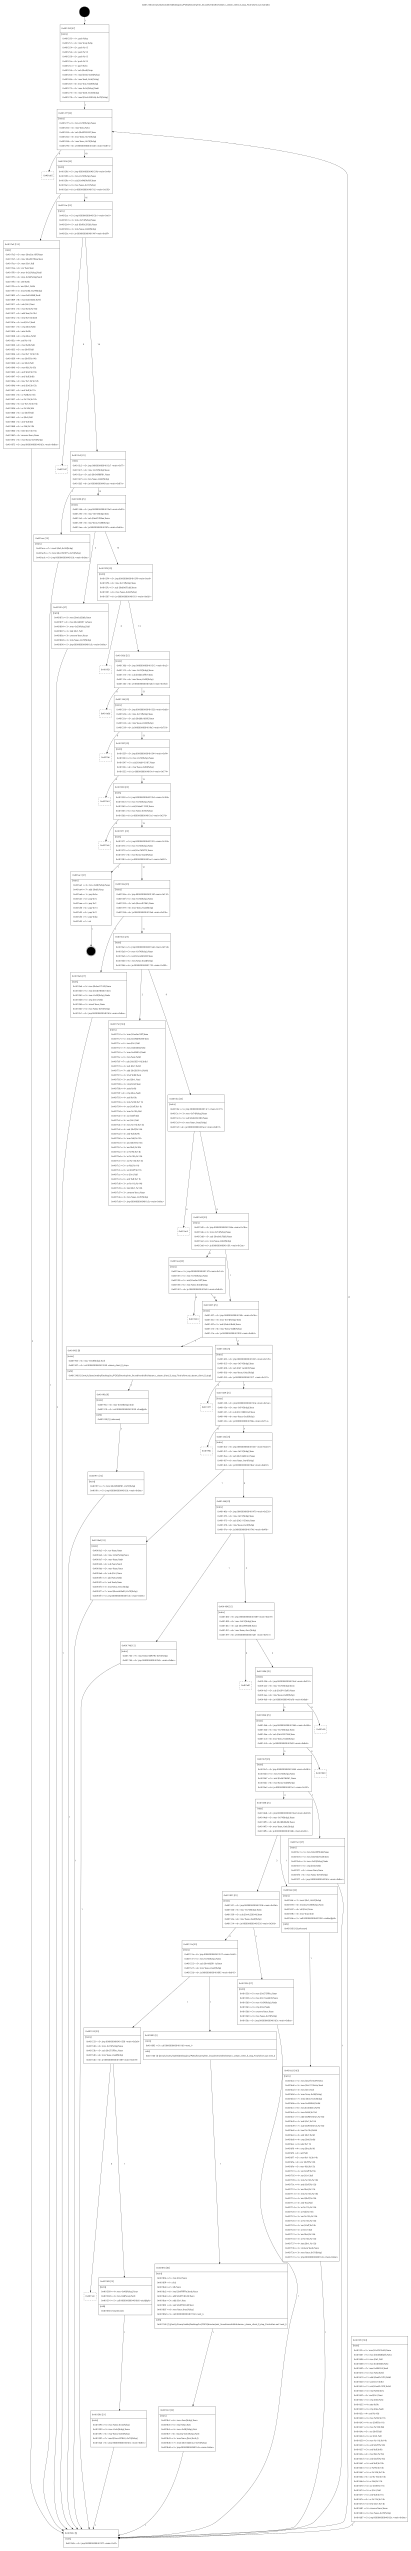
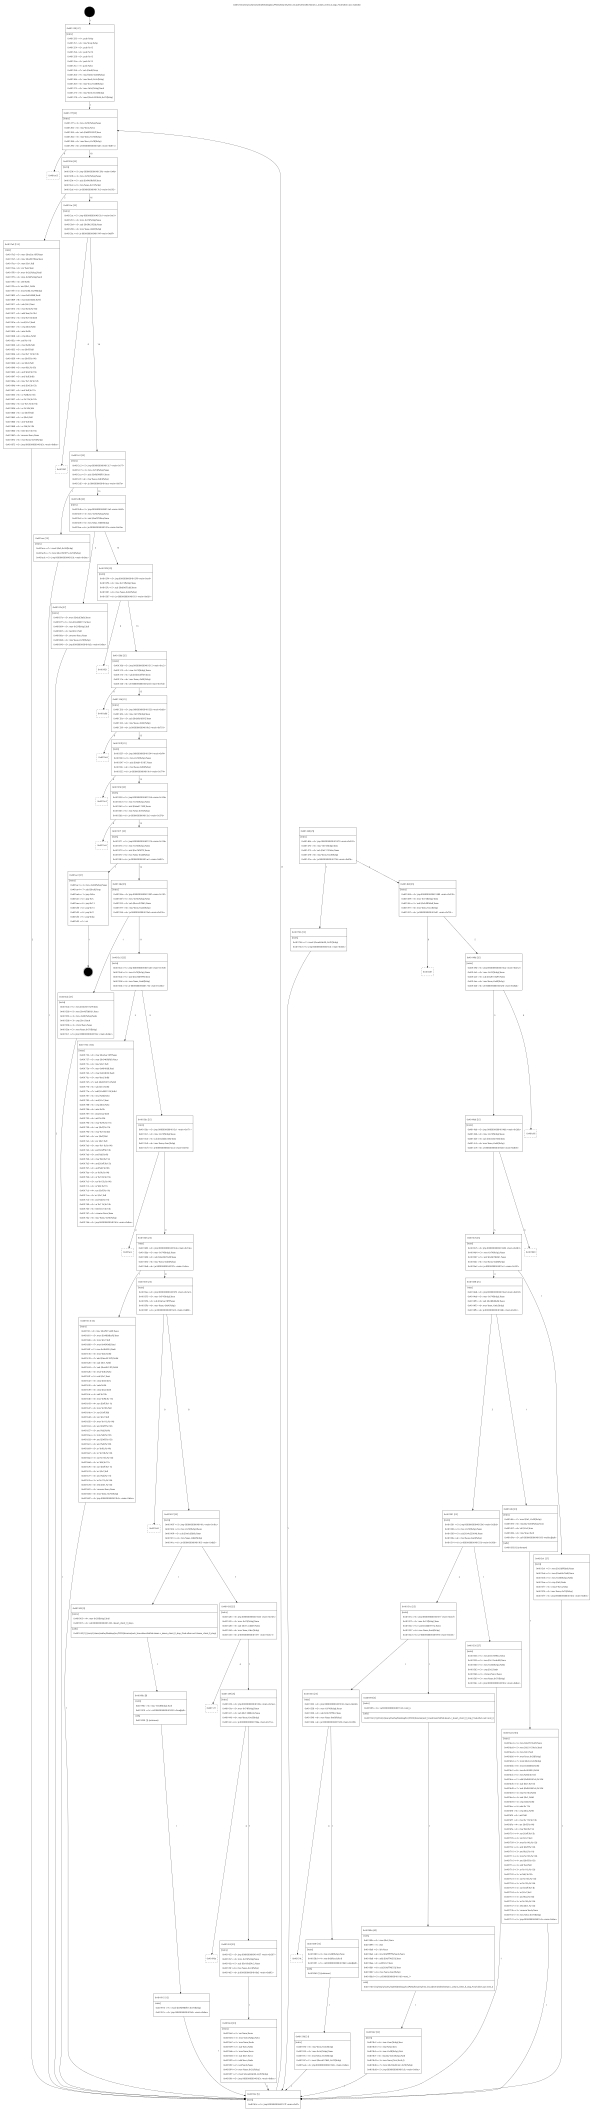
(229, 1275) -> (128, 1292)
(244, 1483) -> none
